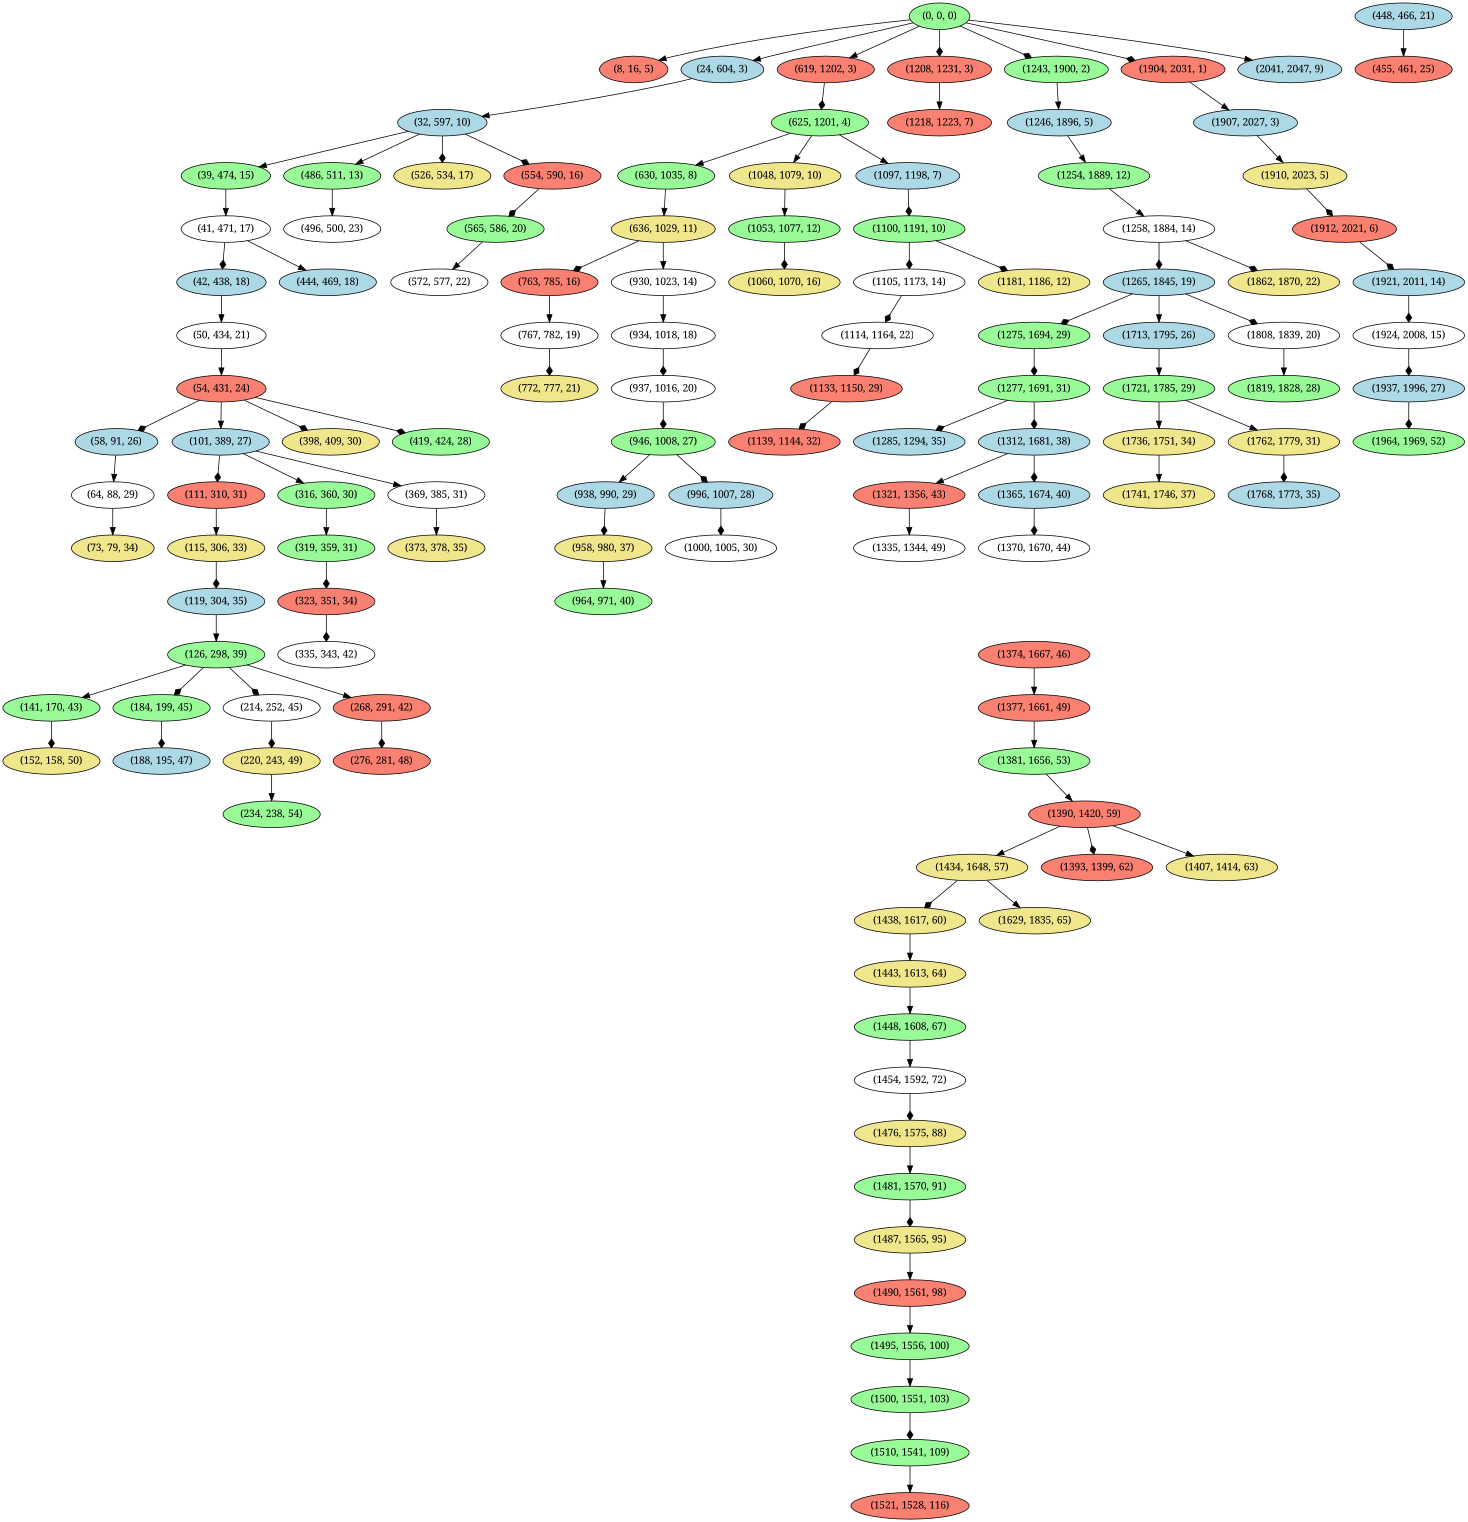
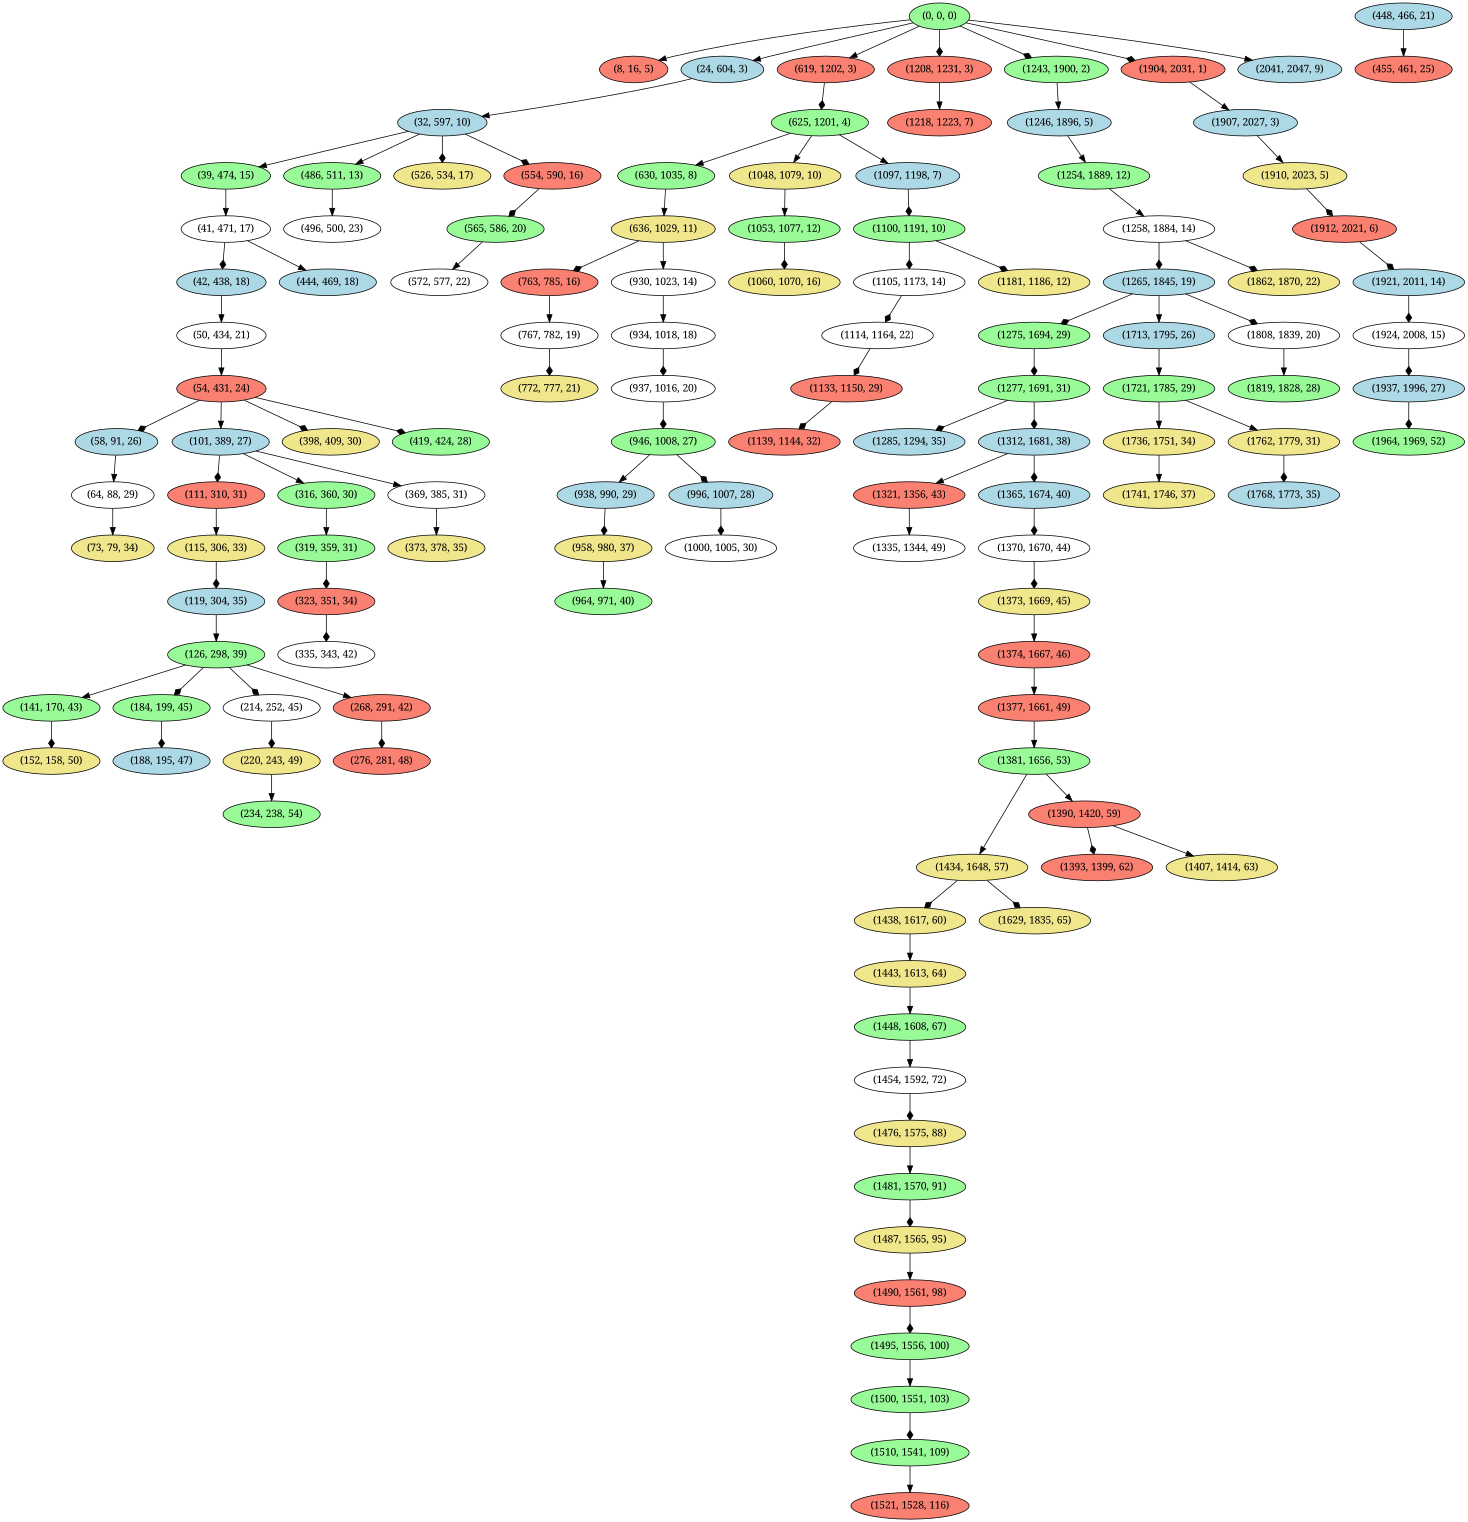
none -> (1034, 601)
(1032, 839) -> (1005, 811)
(1001, 892) -> (1001, 892)
(910, 1316) -> (910, 1316)
